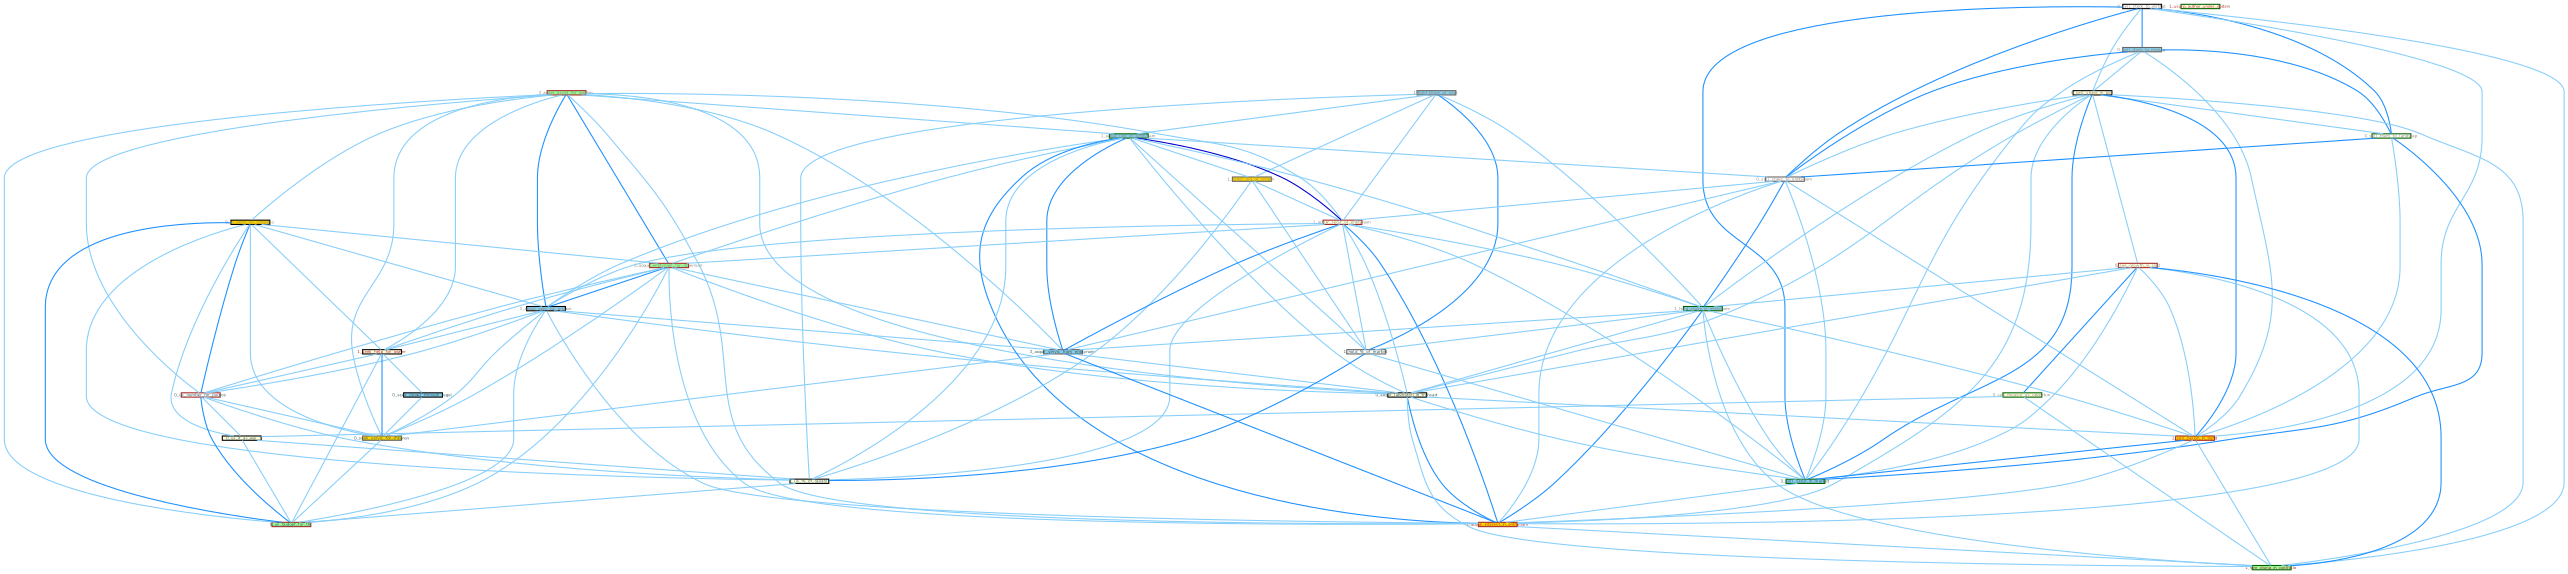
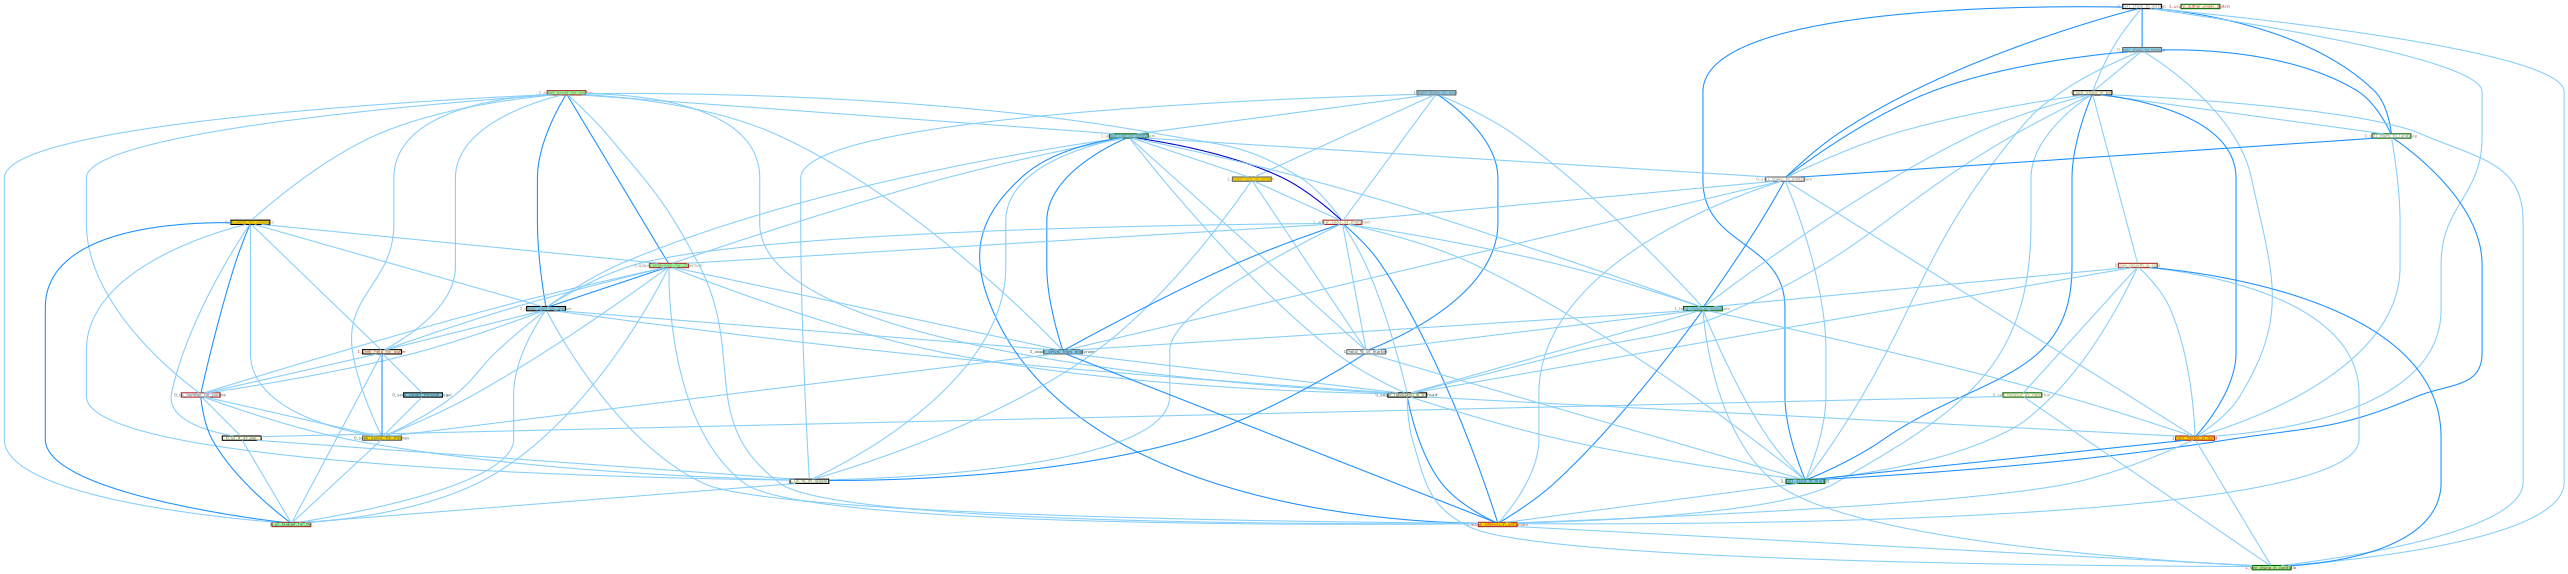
(2080, 330) -> (2080, 330)
